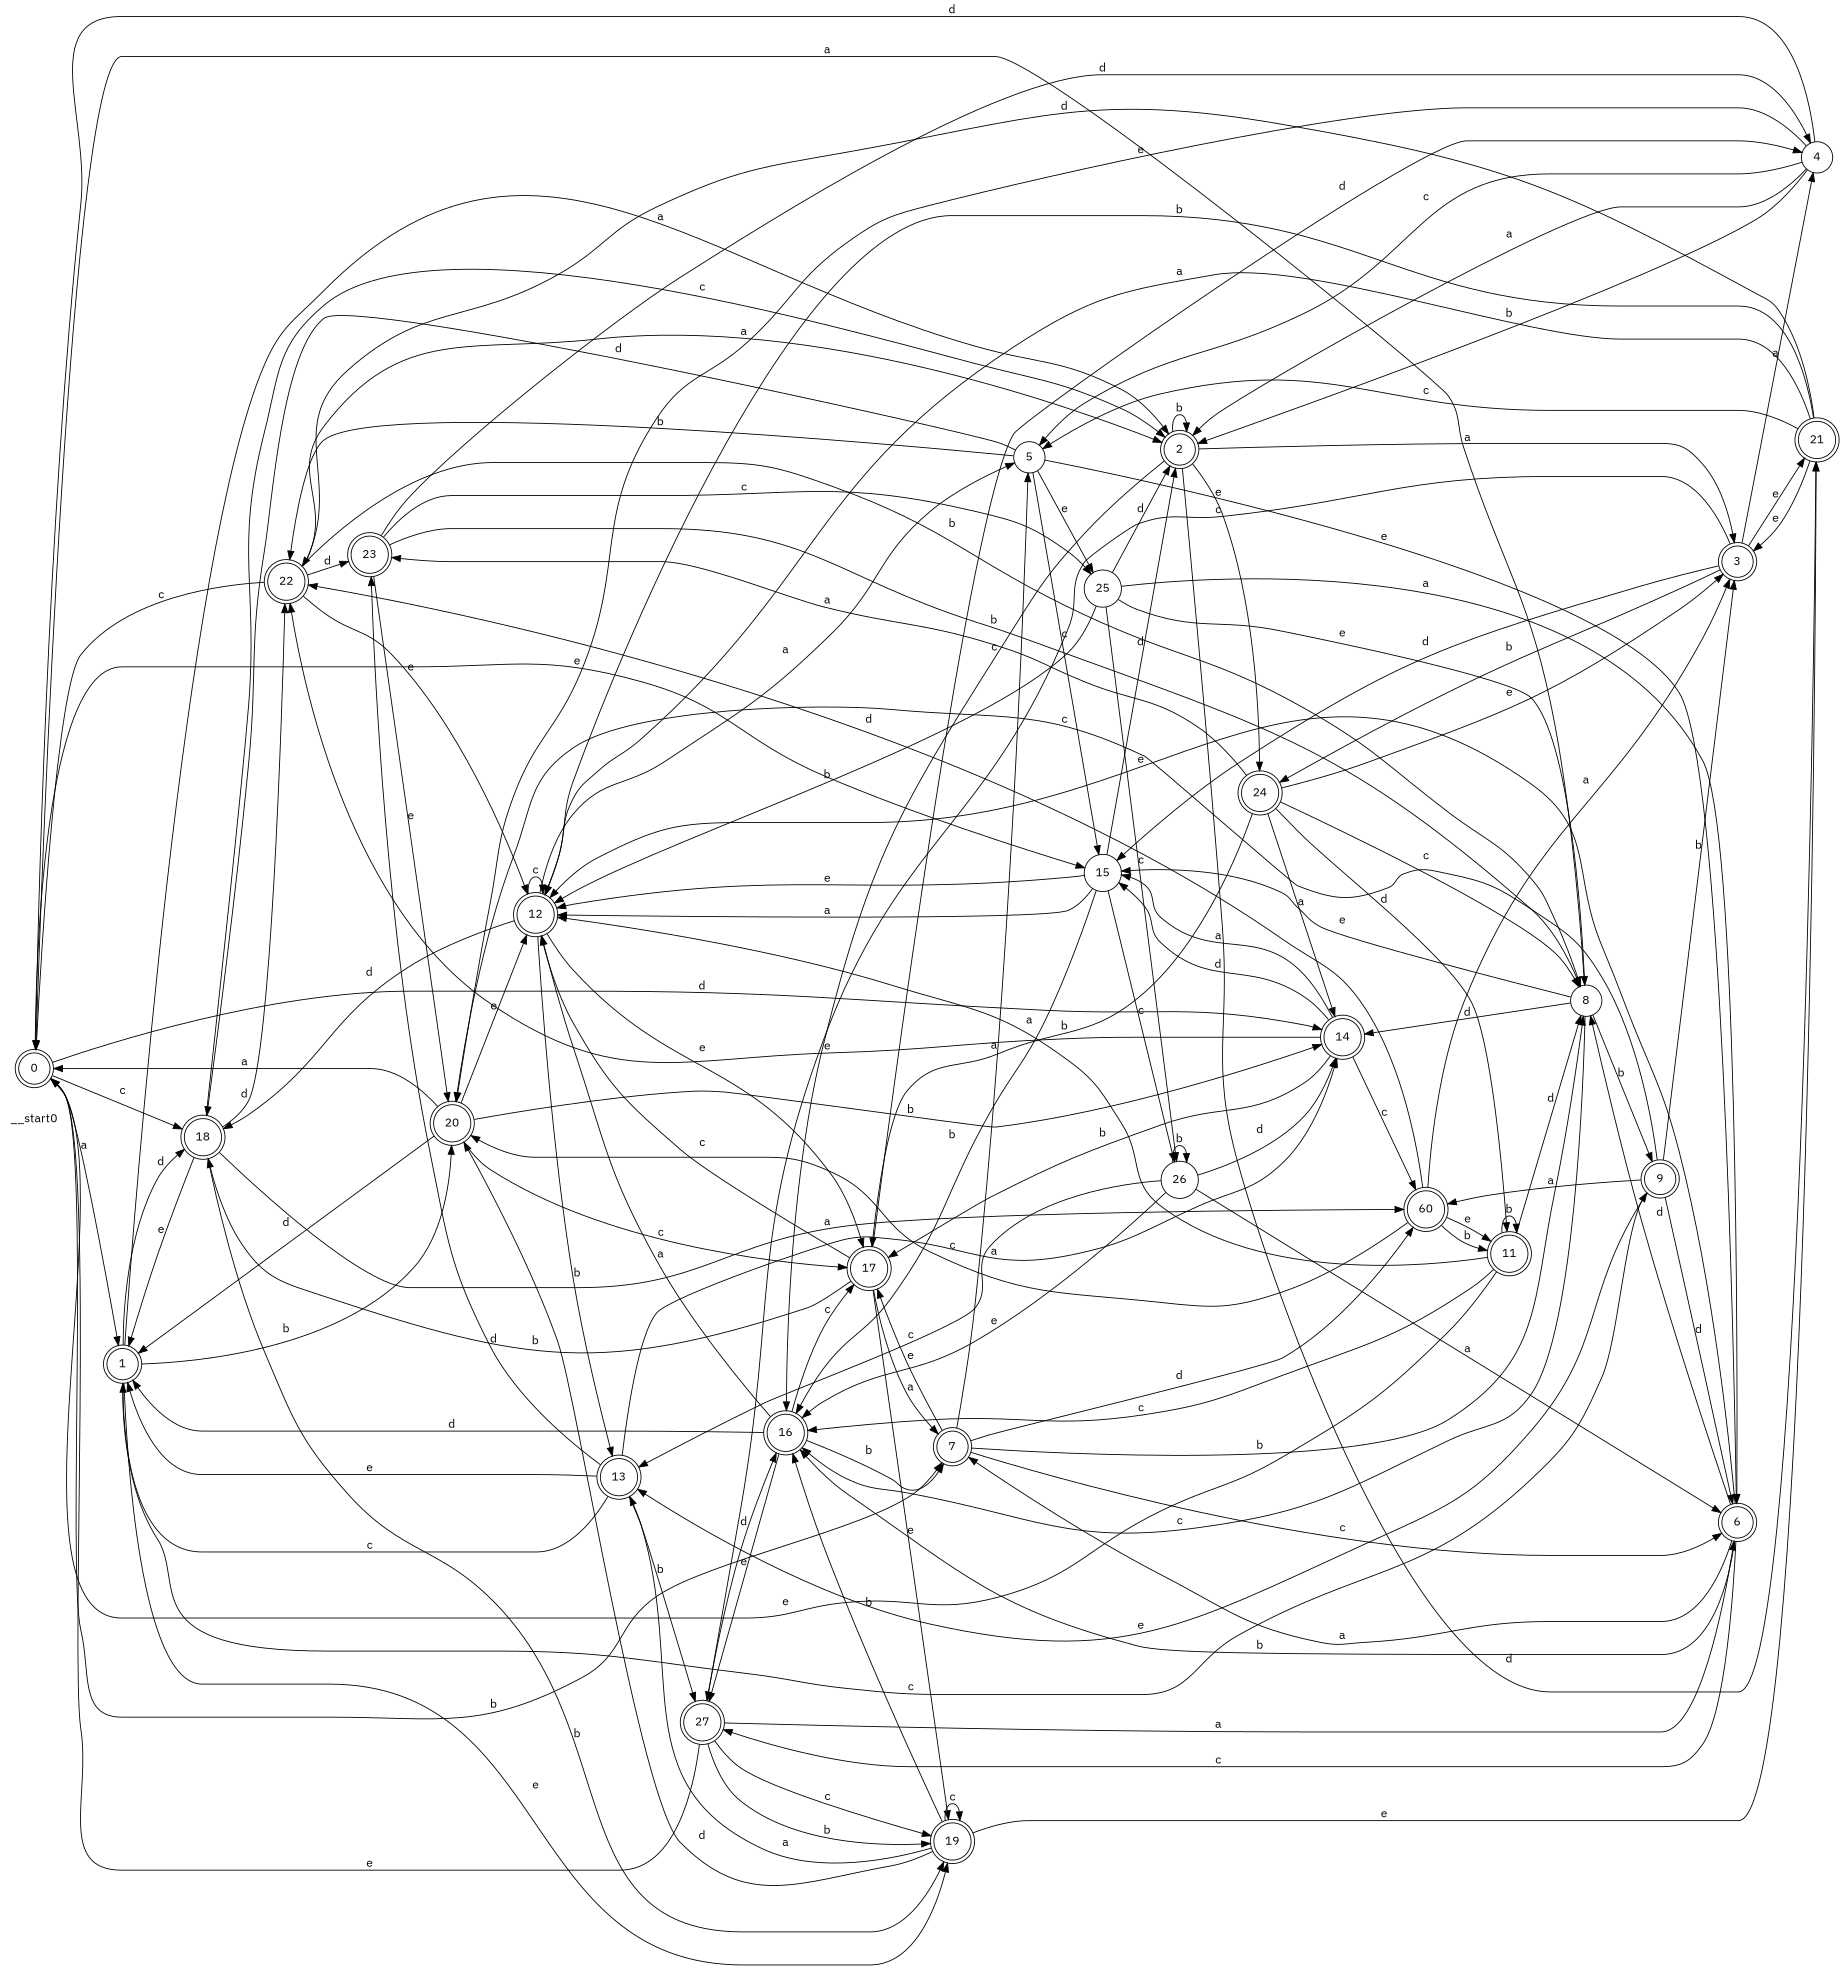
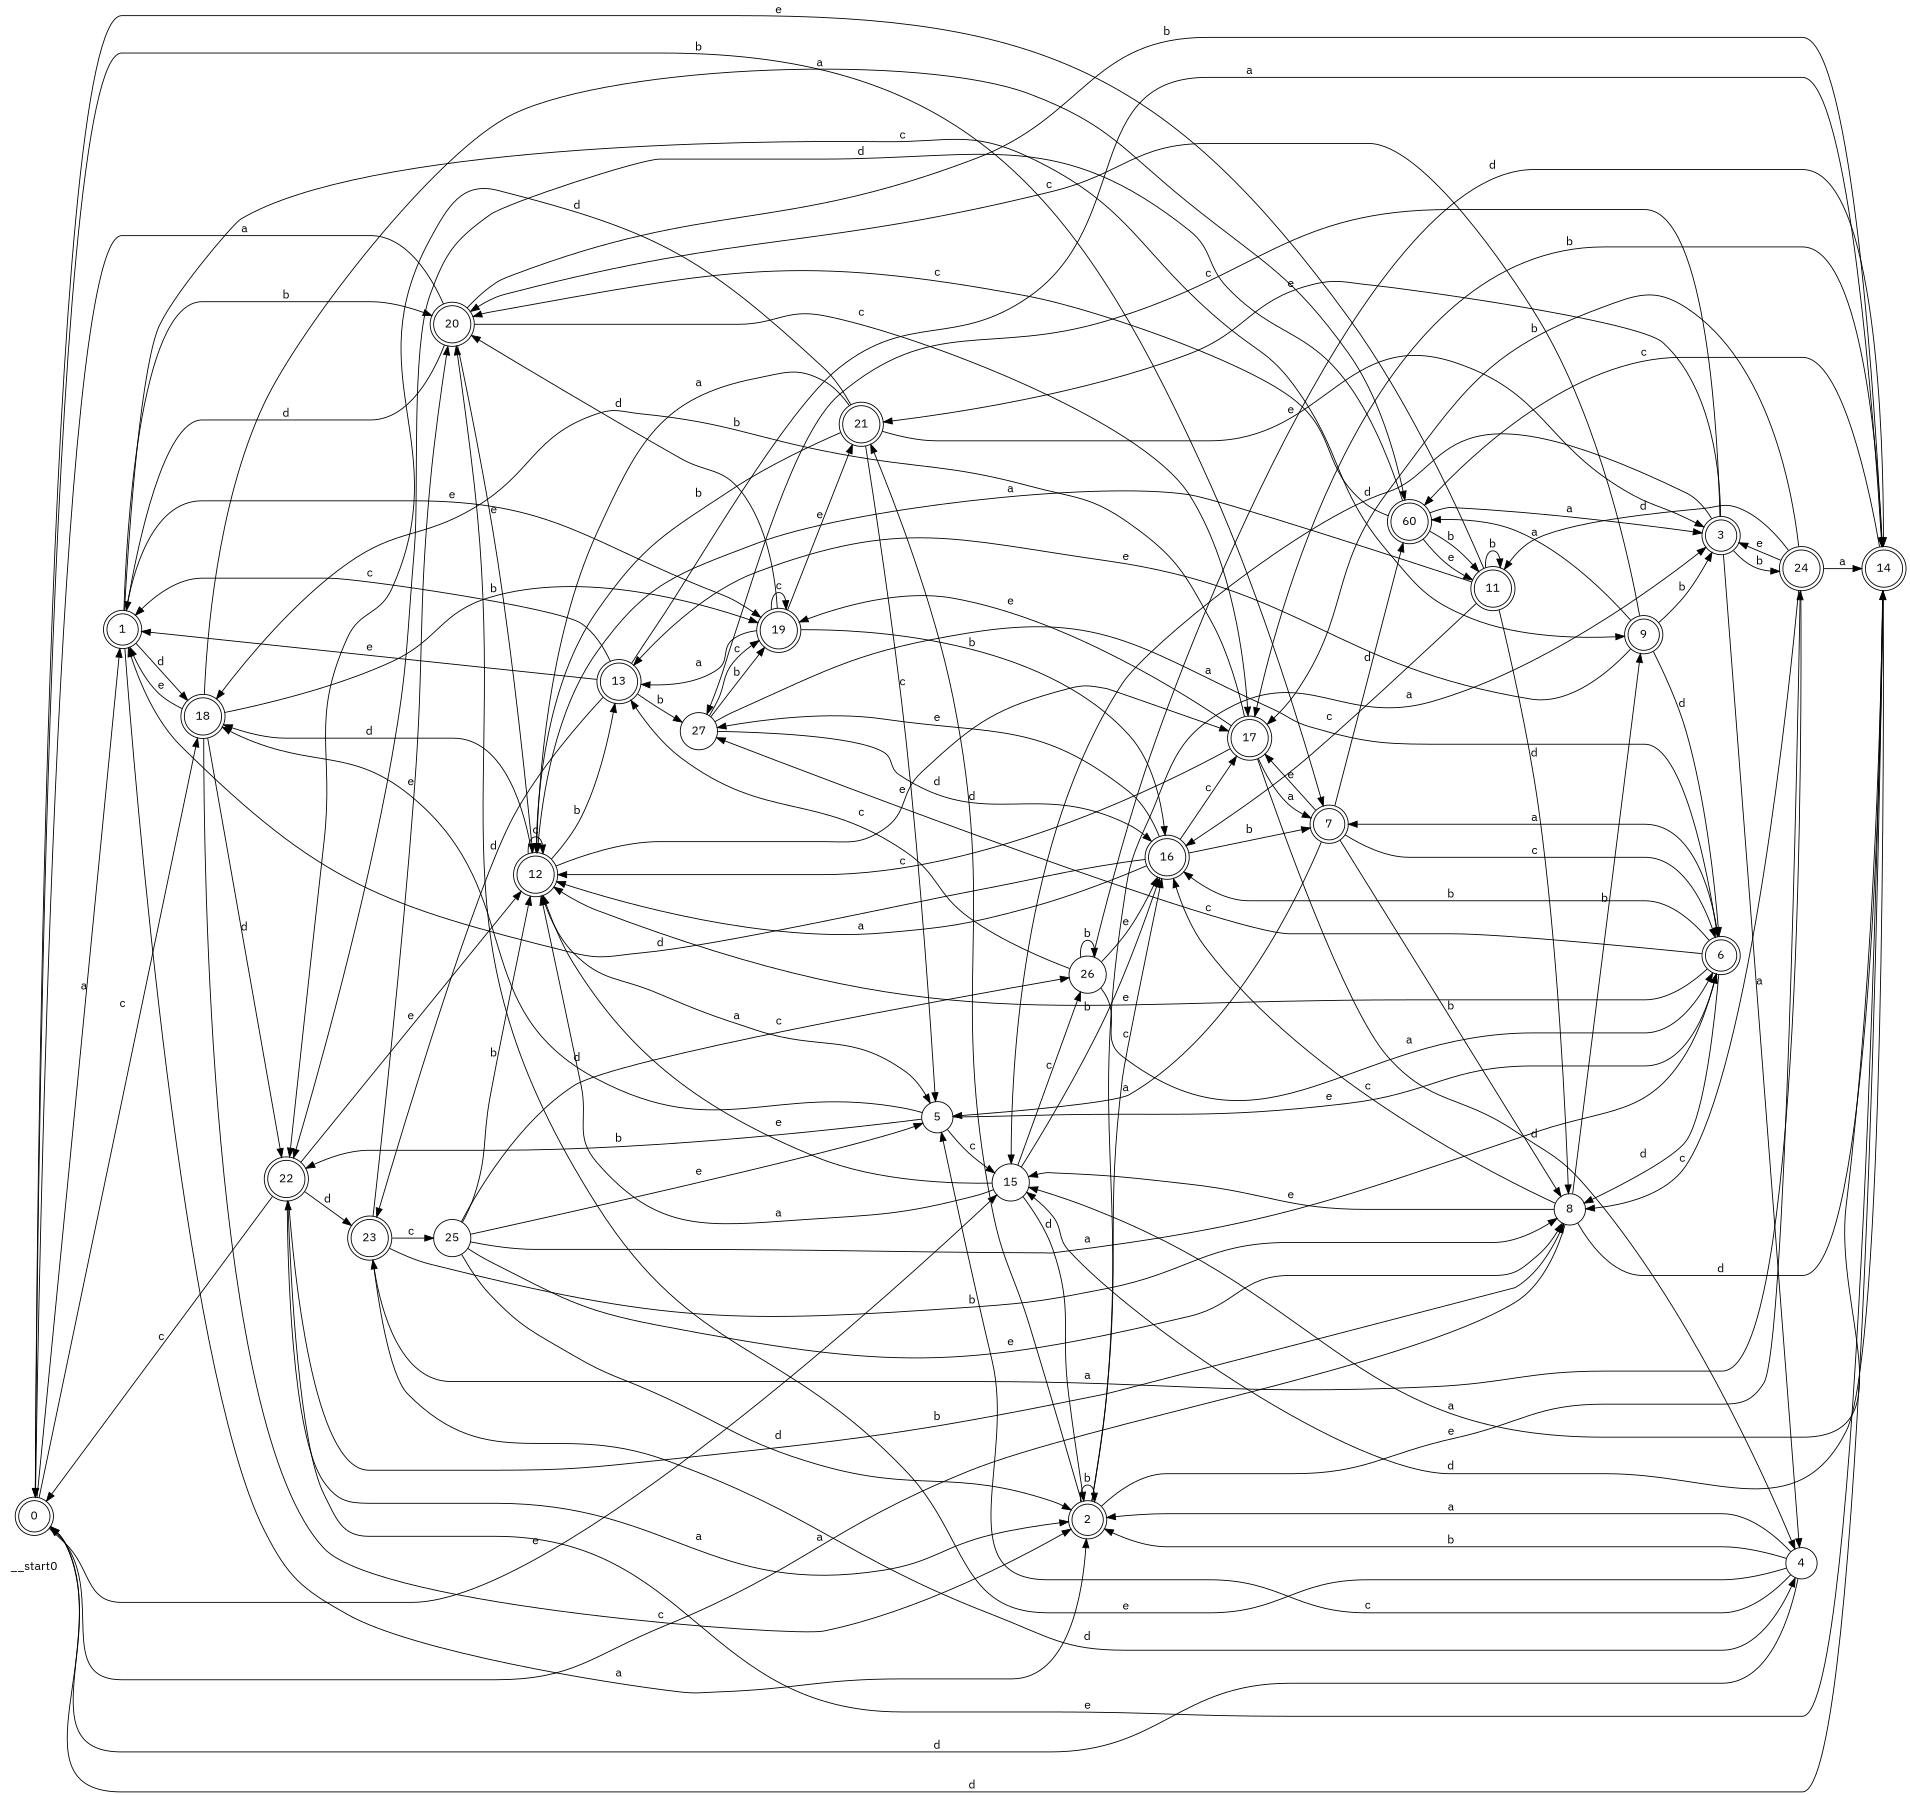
(1063, 518) -> (693, 1184)
(702, 1722) -> (699, 731)
(81, 1817) -> none
